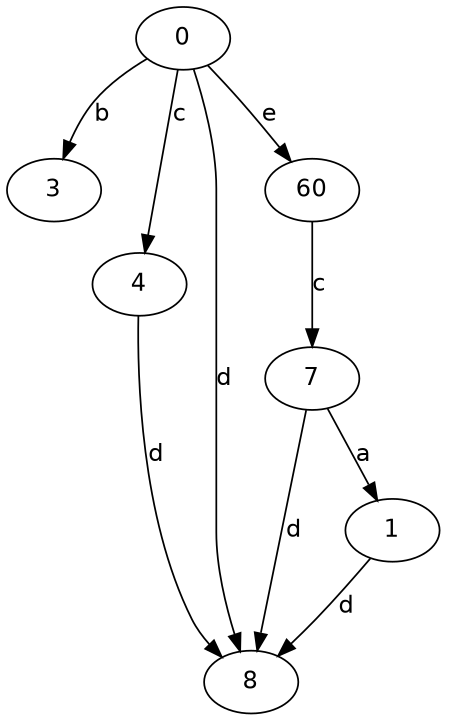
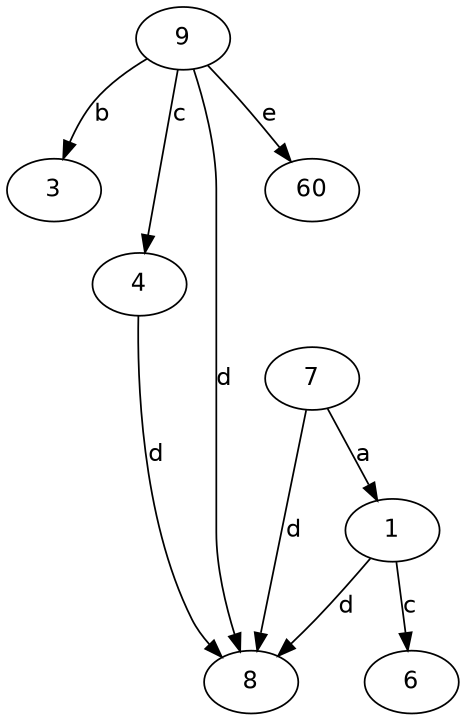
(183, 38) -> (183, 38)
(312, 275) -> none
none -> (412, 682)
